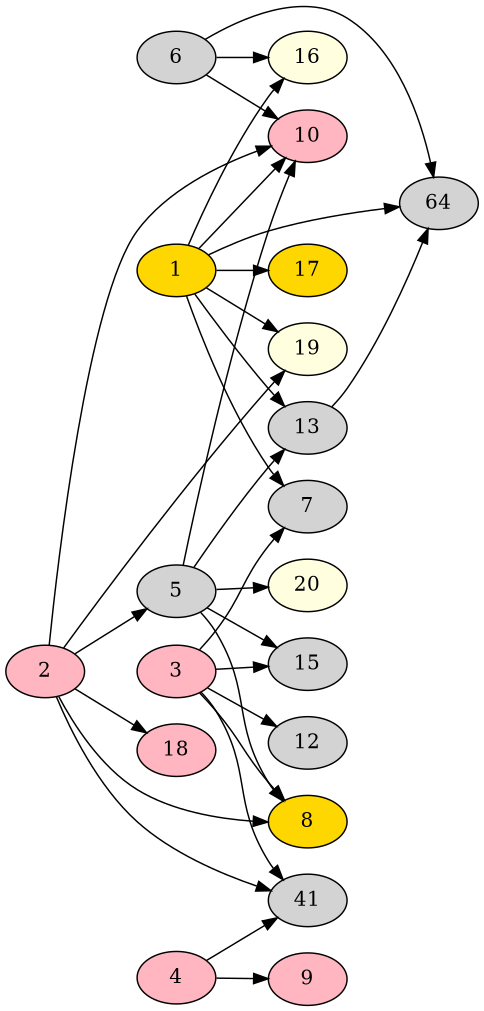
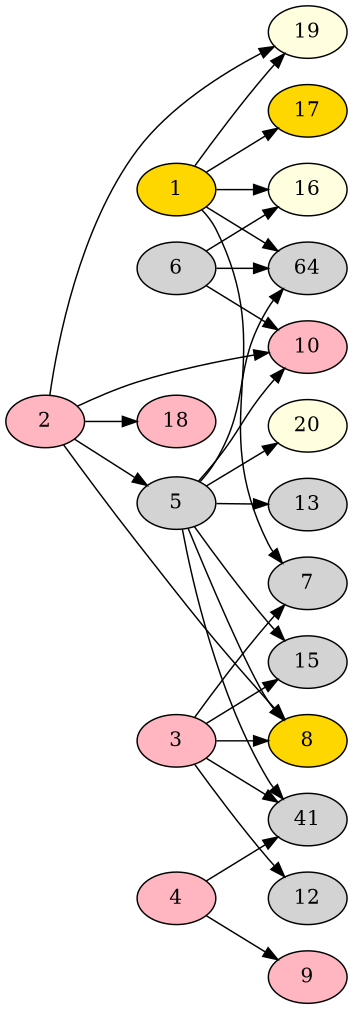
(237, 208) -> none
(383, 328) -> (240, 393)
(228, 338) -> none
(133, 817) -> (217, 663)
